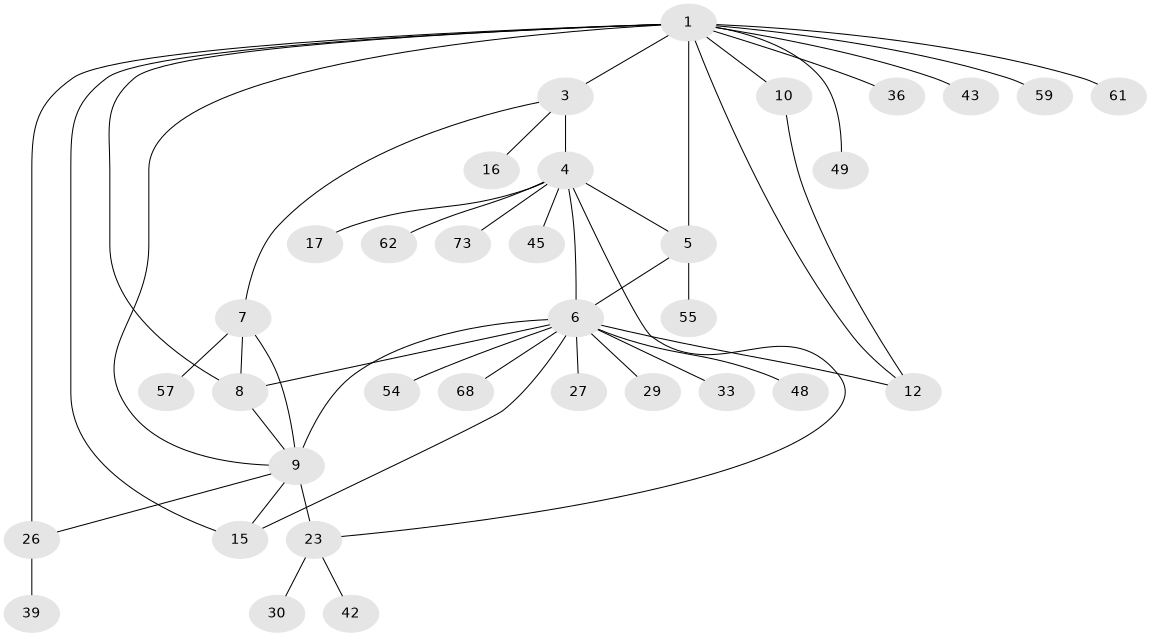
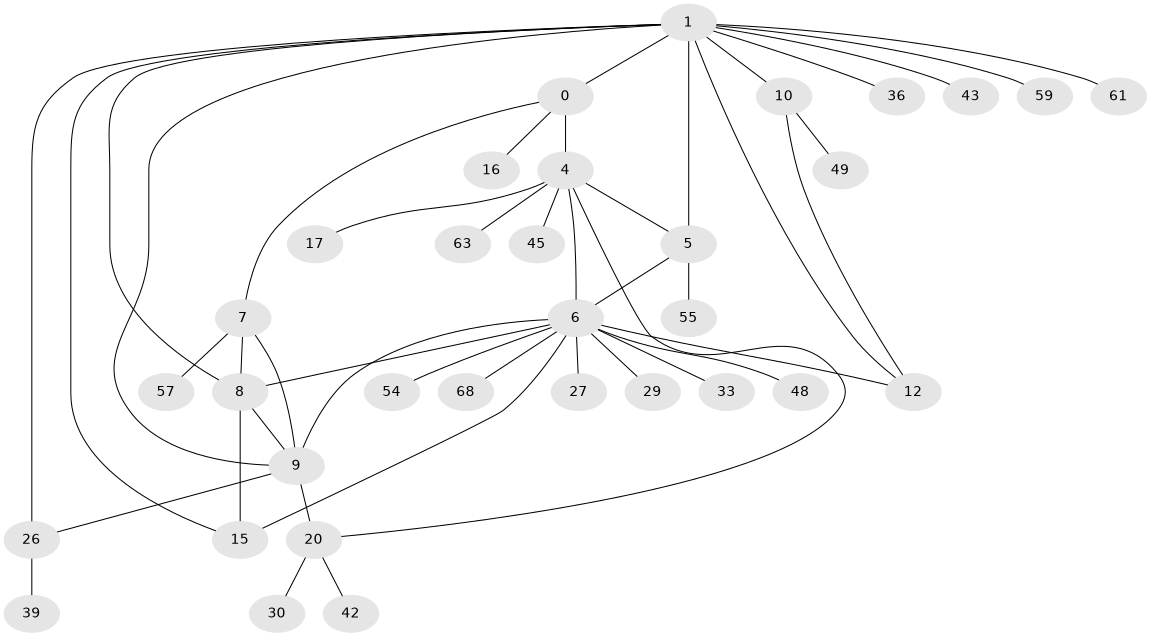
(814, 70) -> (812, 133)
(566, 96) -> (566, 96)
(389, 244) -> none
(463, 244) -> (463, 244)
(268, 503) -> (240, 471)
(314, 540) -> (314, 540)
